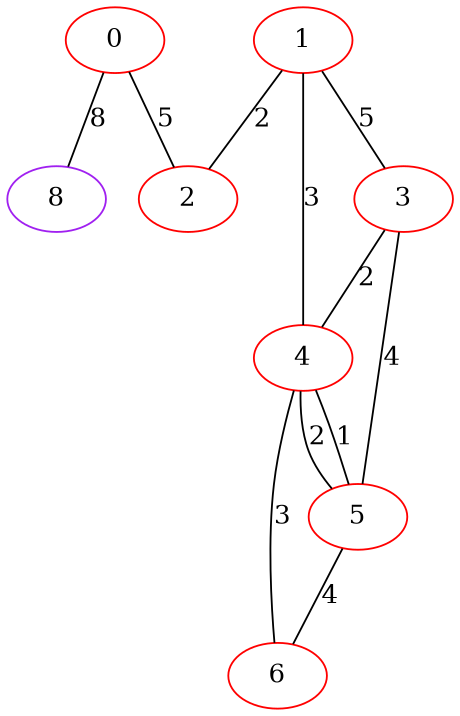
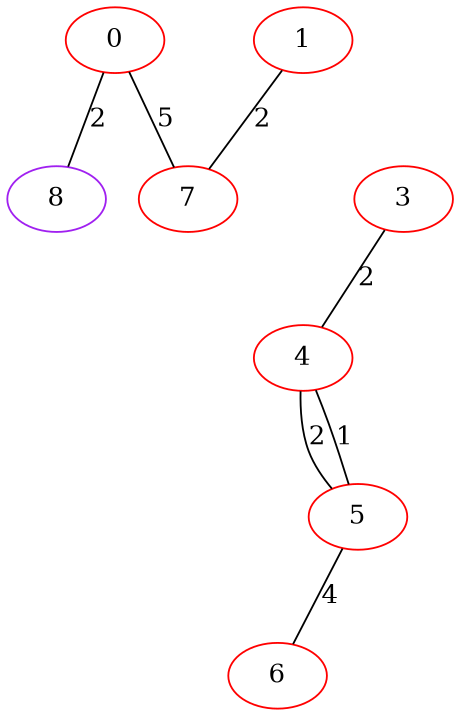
(99, 120) -> (99, 120)
(353, 120) -> none
(188, 199) -> (188, 199)
(303, 199) -> none
(381, 358) -> none
(271, 516) -> none
